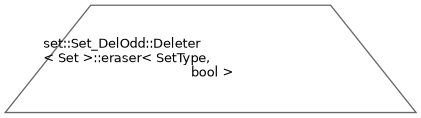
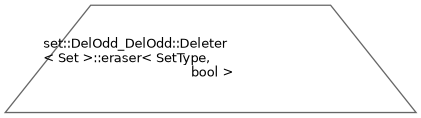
(211, 59) -> (211, 59)
